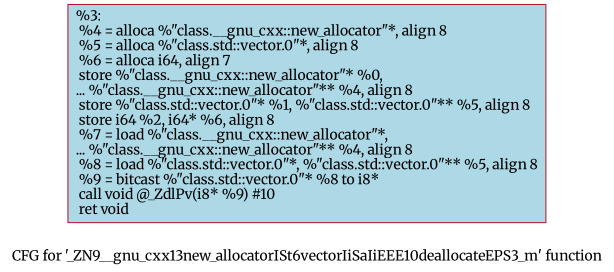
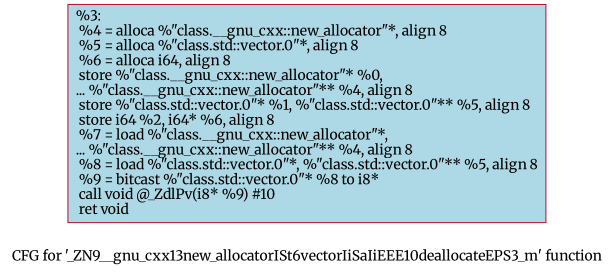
(154, 61) -> (154, 61)
